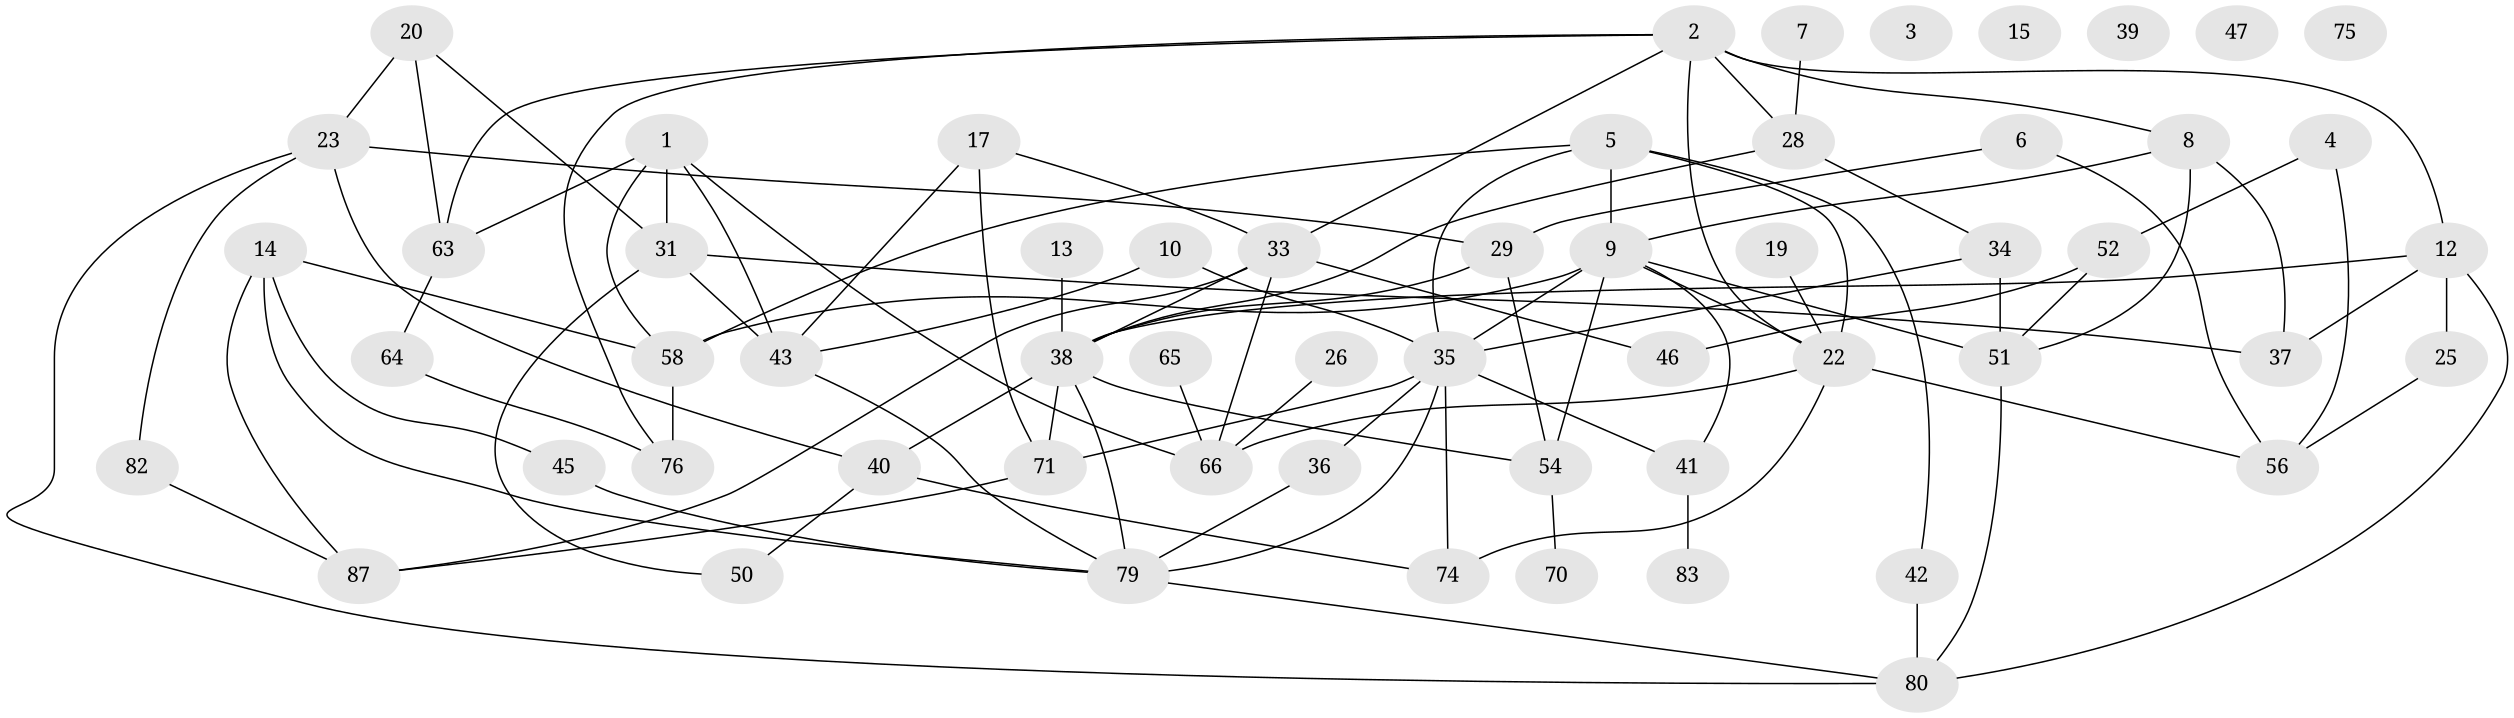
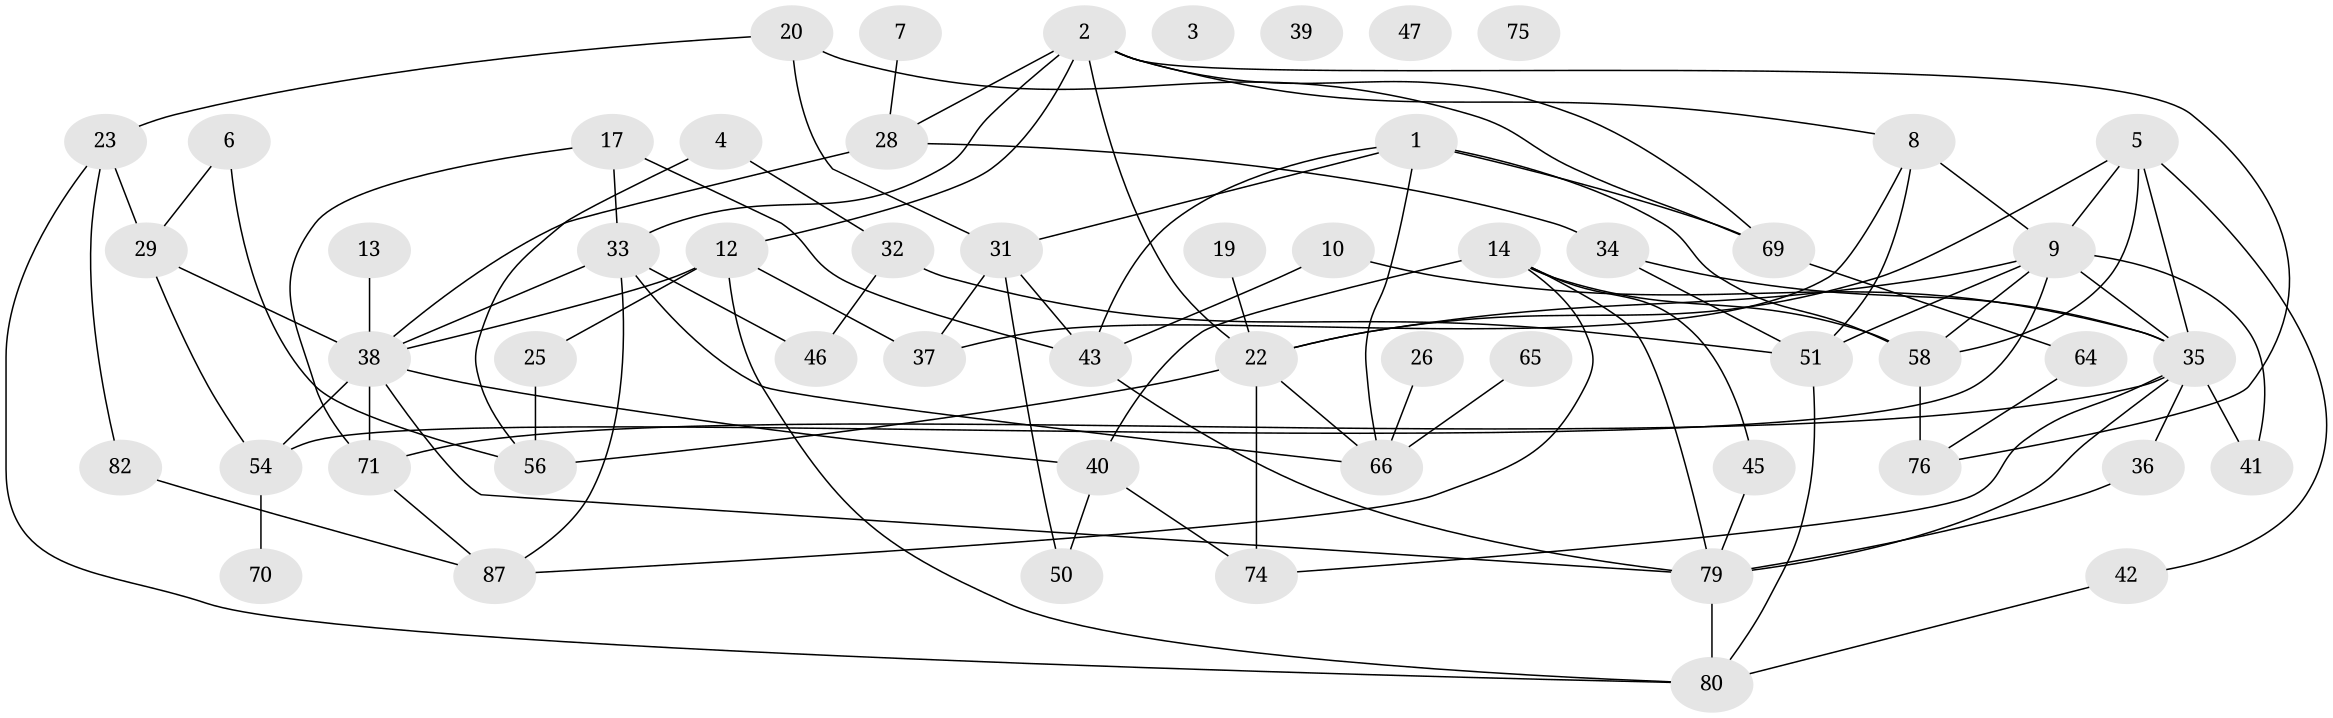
(2020, 33) -> none
(444, 250) -> (1774, 250)
(2109, 250) -> (893, 250)
(551, 362) -> (1261, 311)
(1688, 576) -> none
